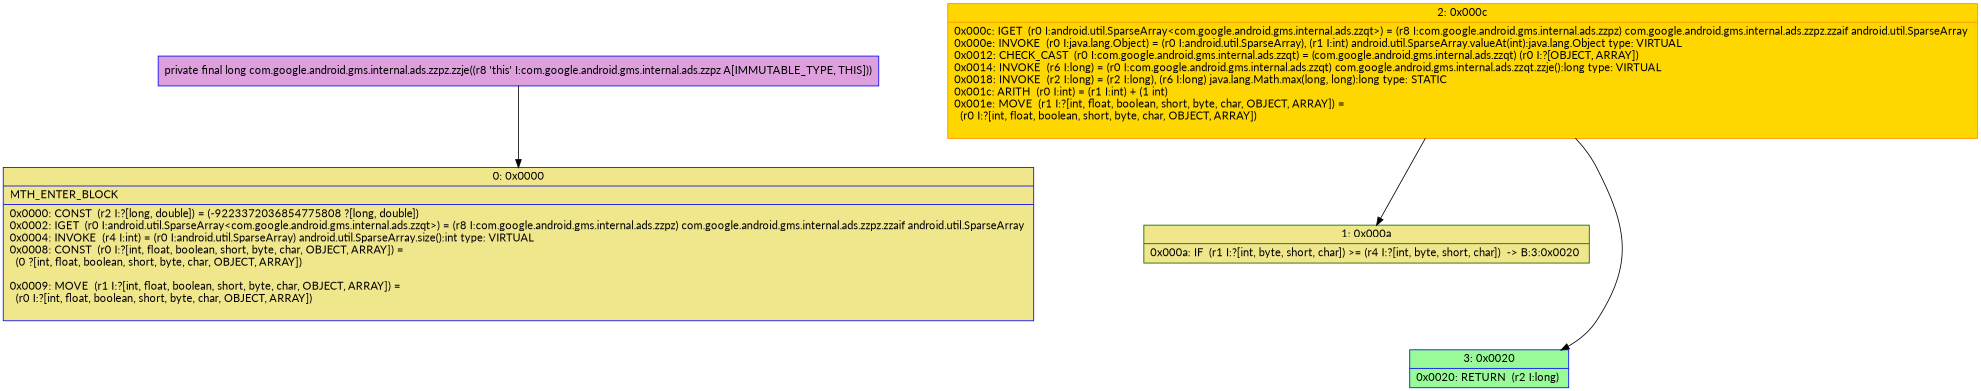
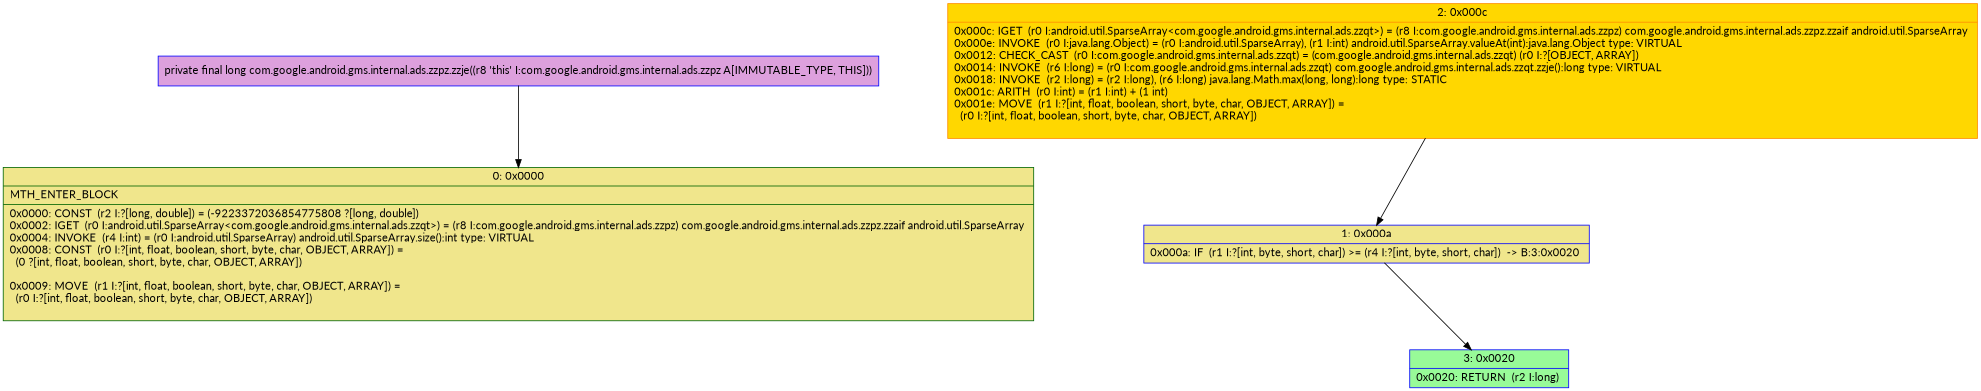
(518, 244) -> (518, 244)
(1367, 244) -> (1367, 244)
(1622, 246) -> (1425, 304)
